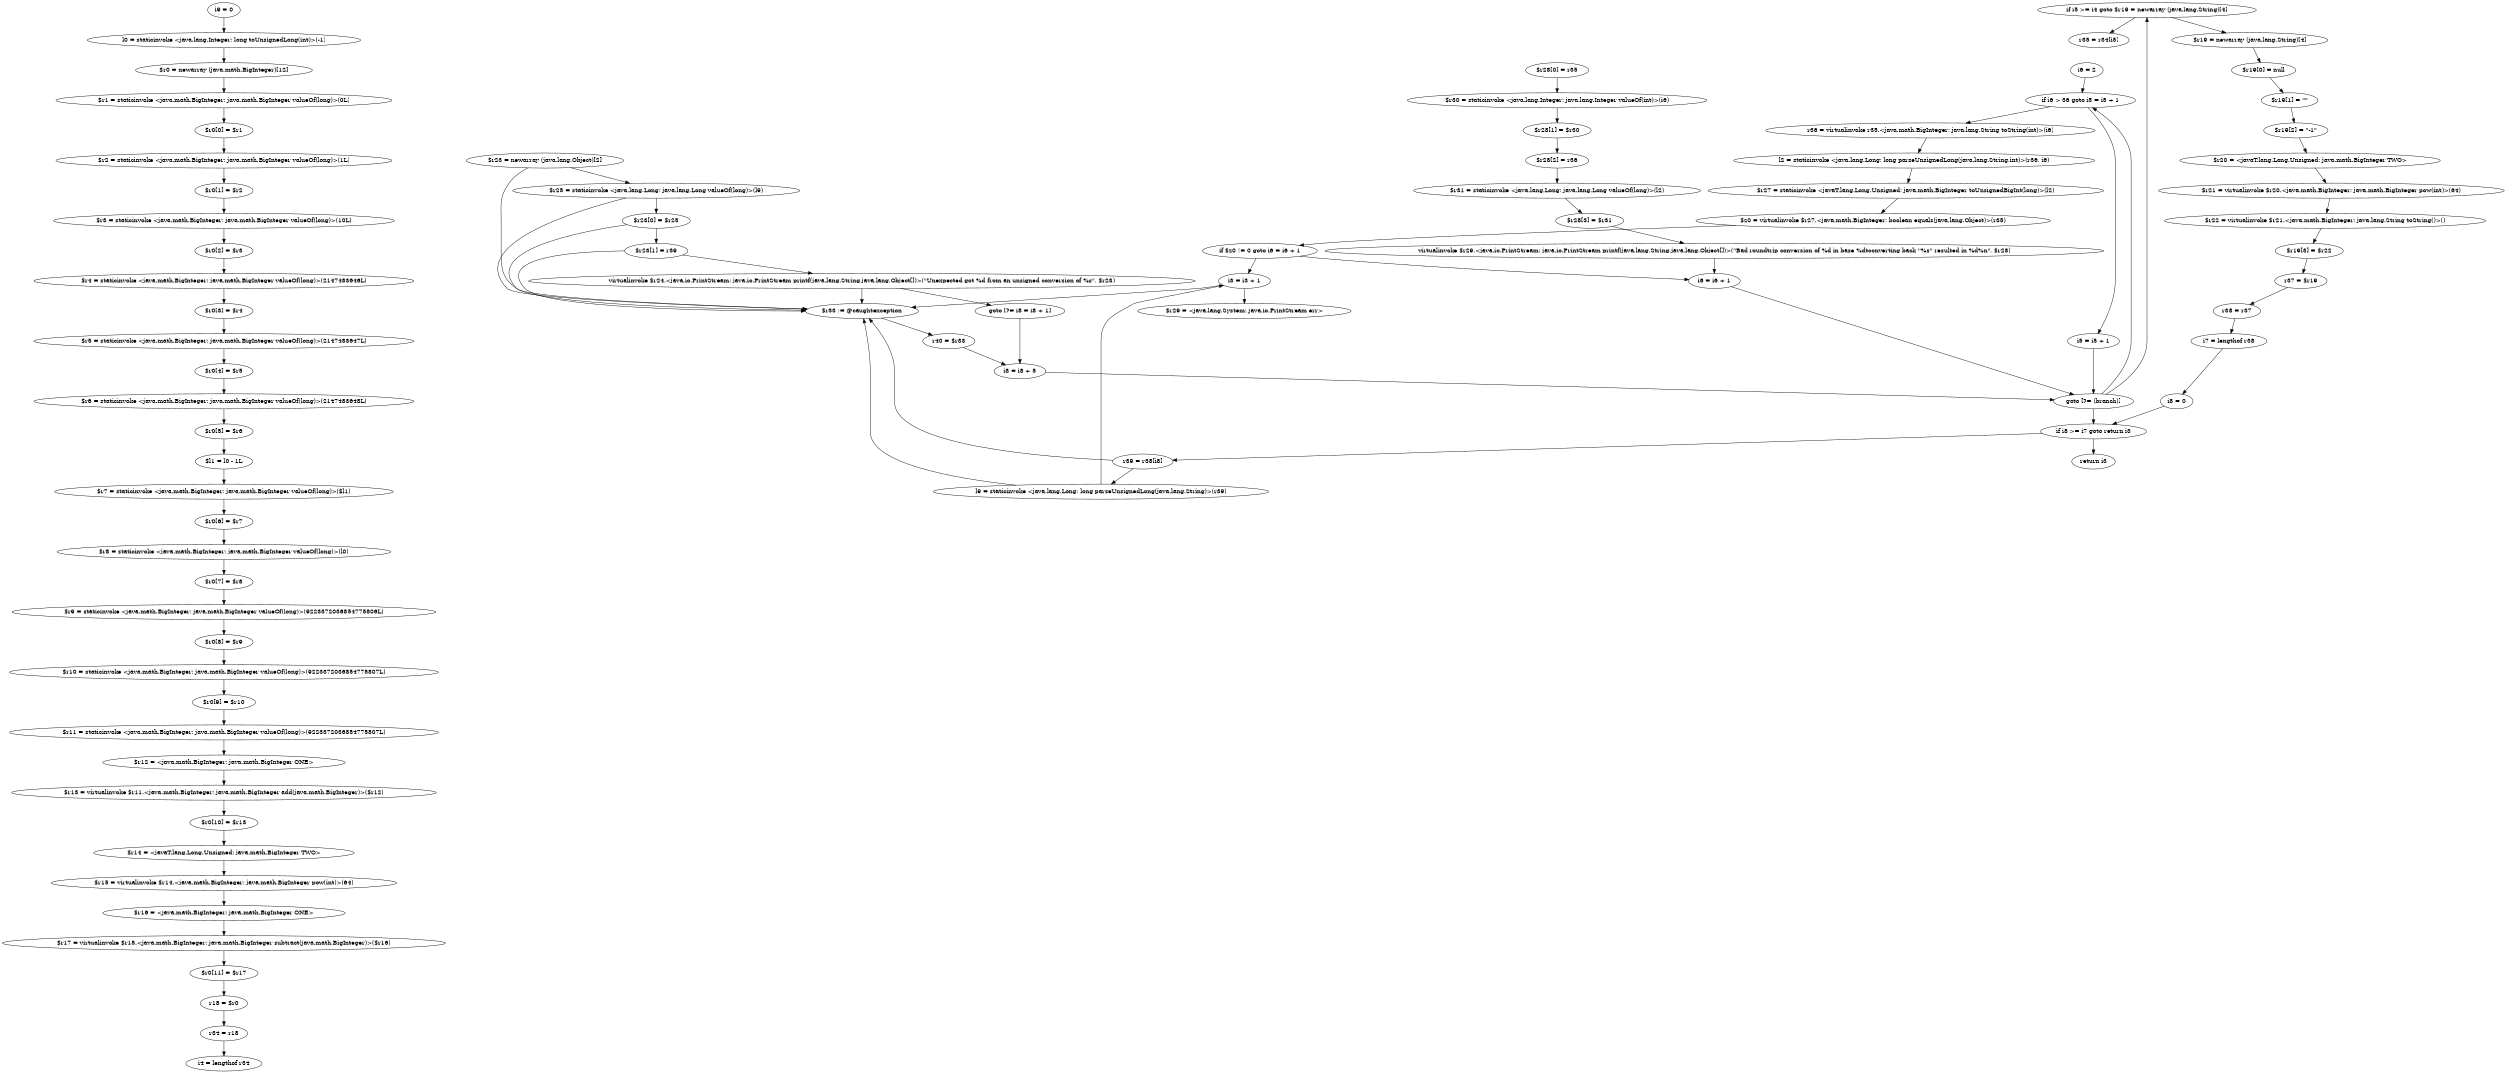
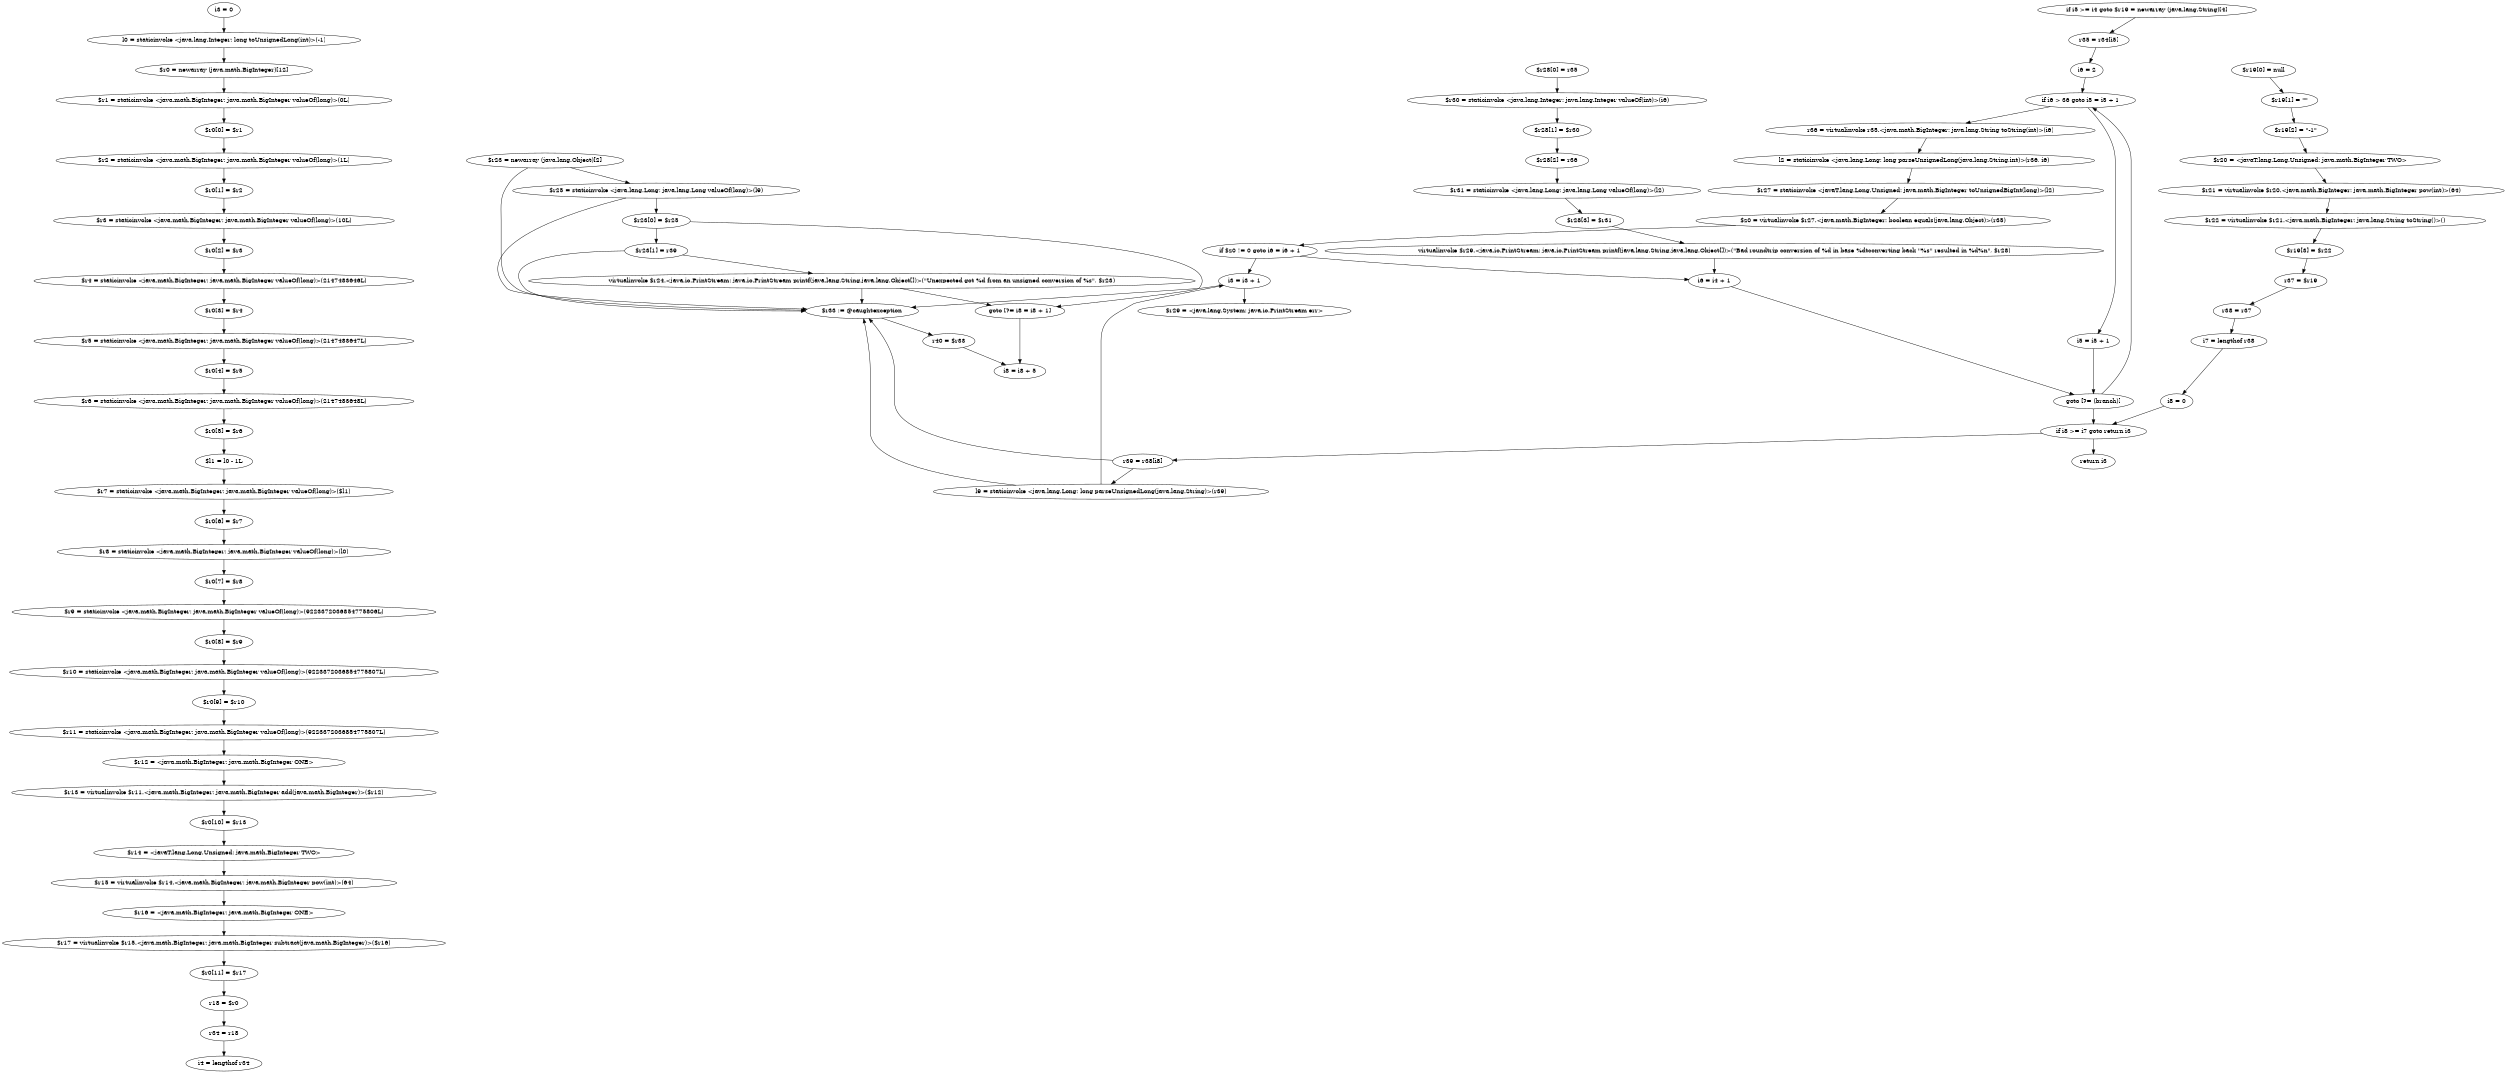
(224, 10) -> (224, 10)
(2250, 40) -> none
none -> (2094, 53)
(2147, 216) -> none
(513, 281) -> (1025, 239)
(1714, 281) -> (1714, 281)
(1548, 386) -> none
